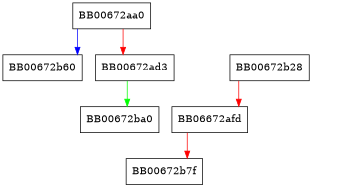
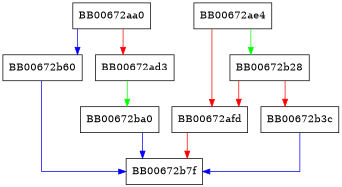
none -> (233, 16)
(210, 120) -> (210, 120)
none -> (300, 120)
none -> (143, 142)
none -> (42, 165)
